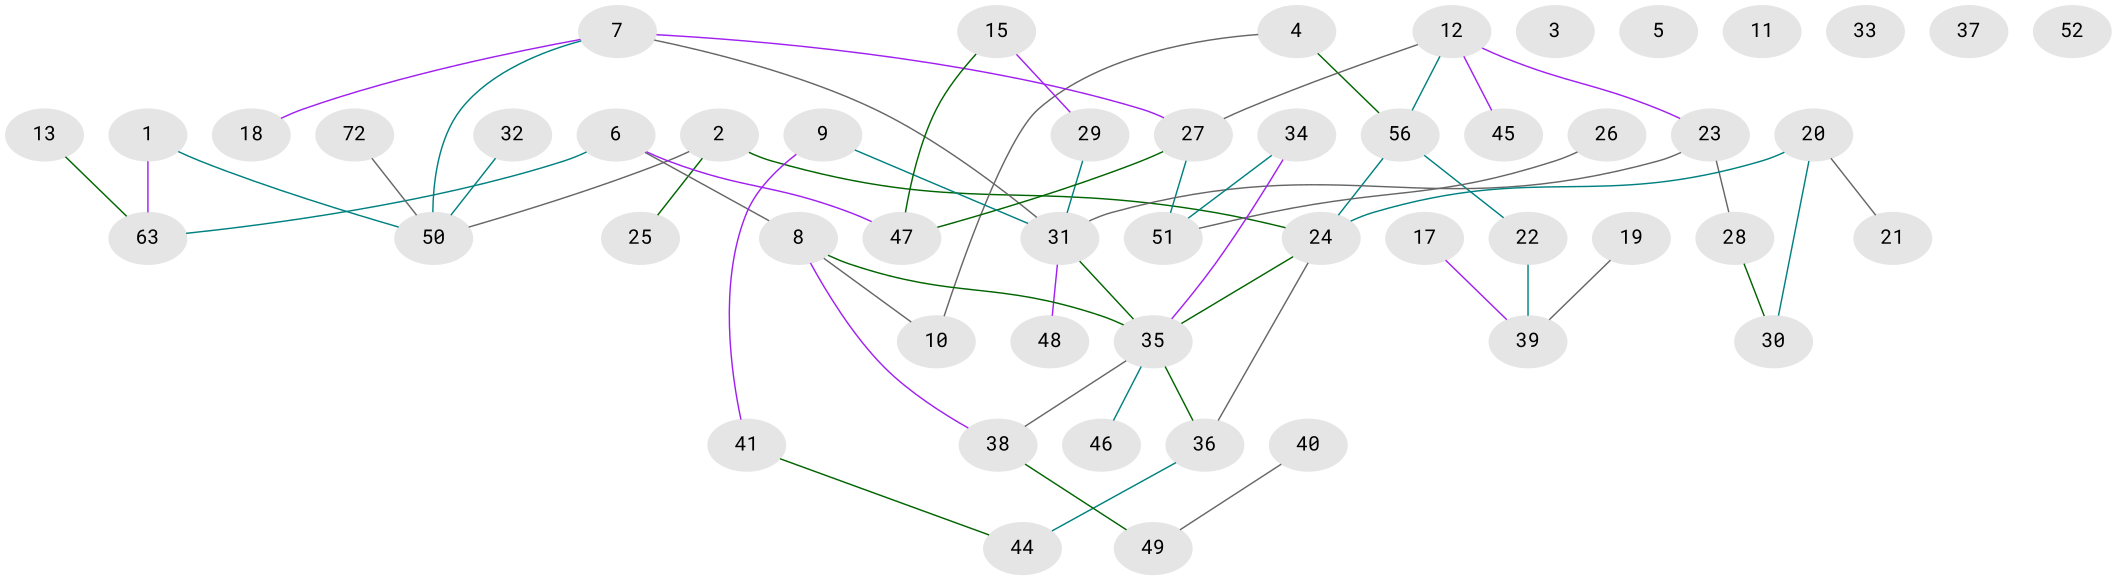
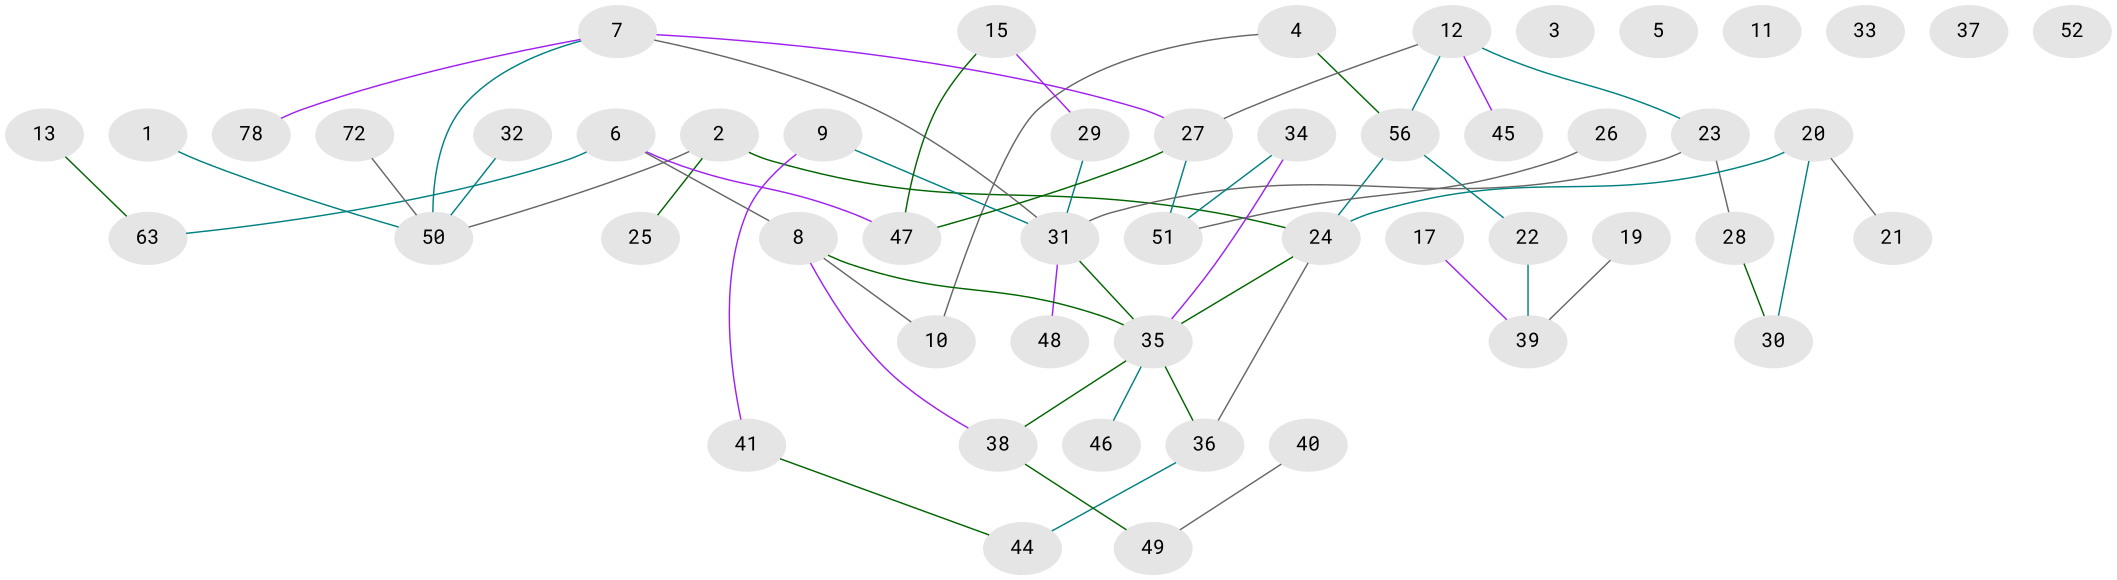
(1581, 83) -> (1581, 83)
(251, 135) -> (251, 135)
(148, 187) -> none
(1075, 394) -> (1075, 394)
